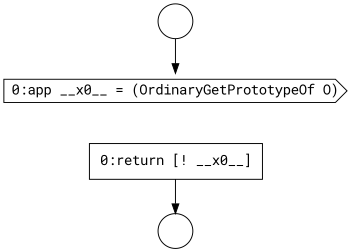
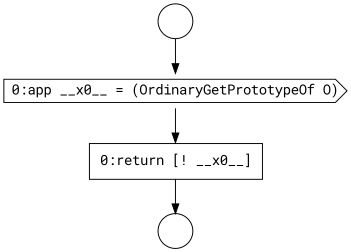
none -> (175, 121)
